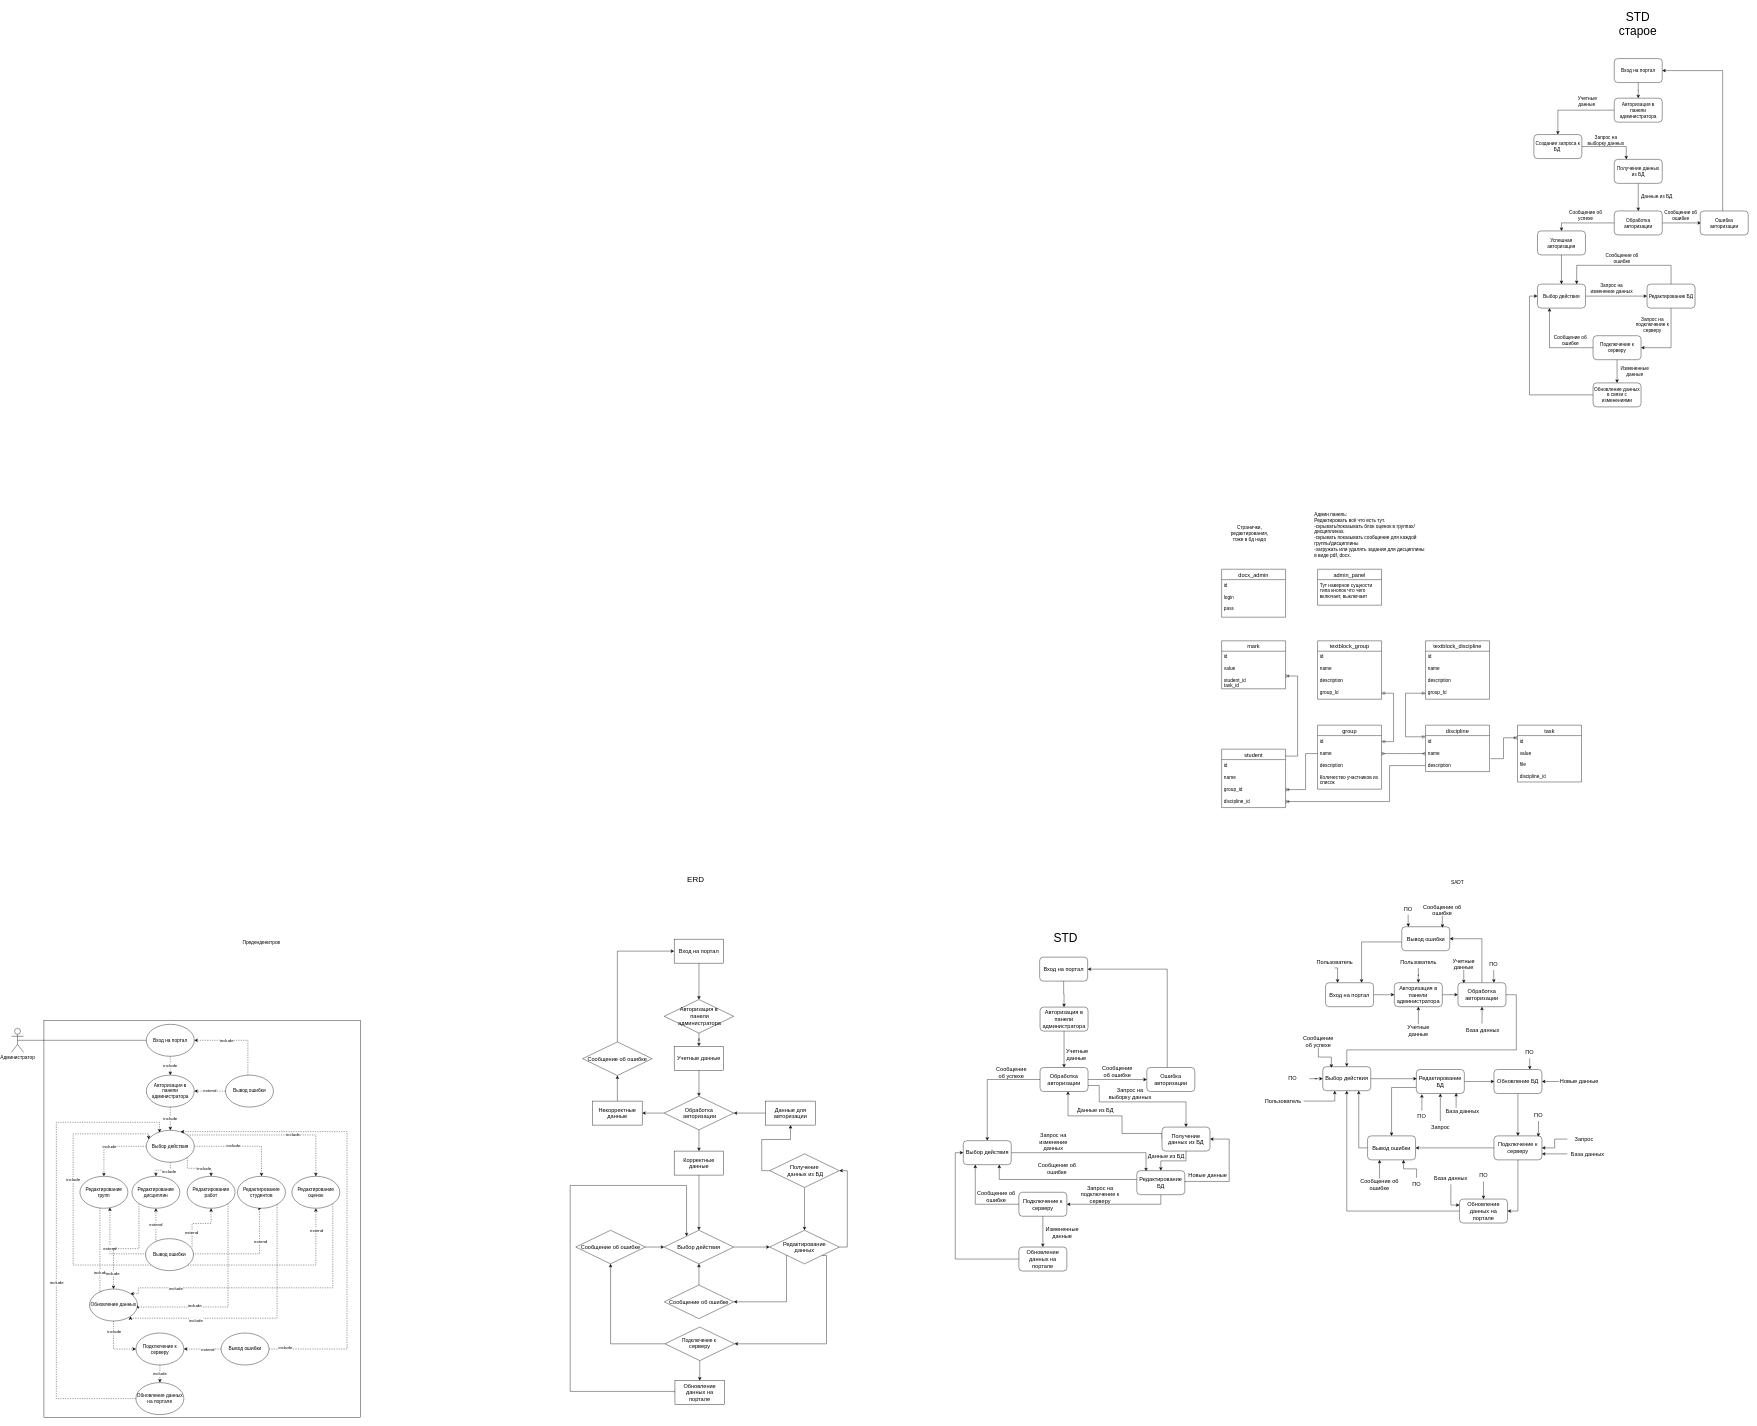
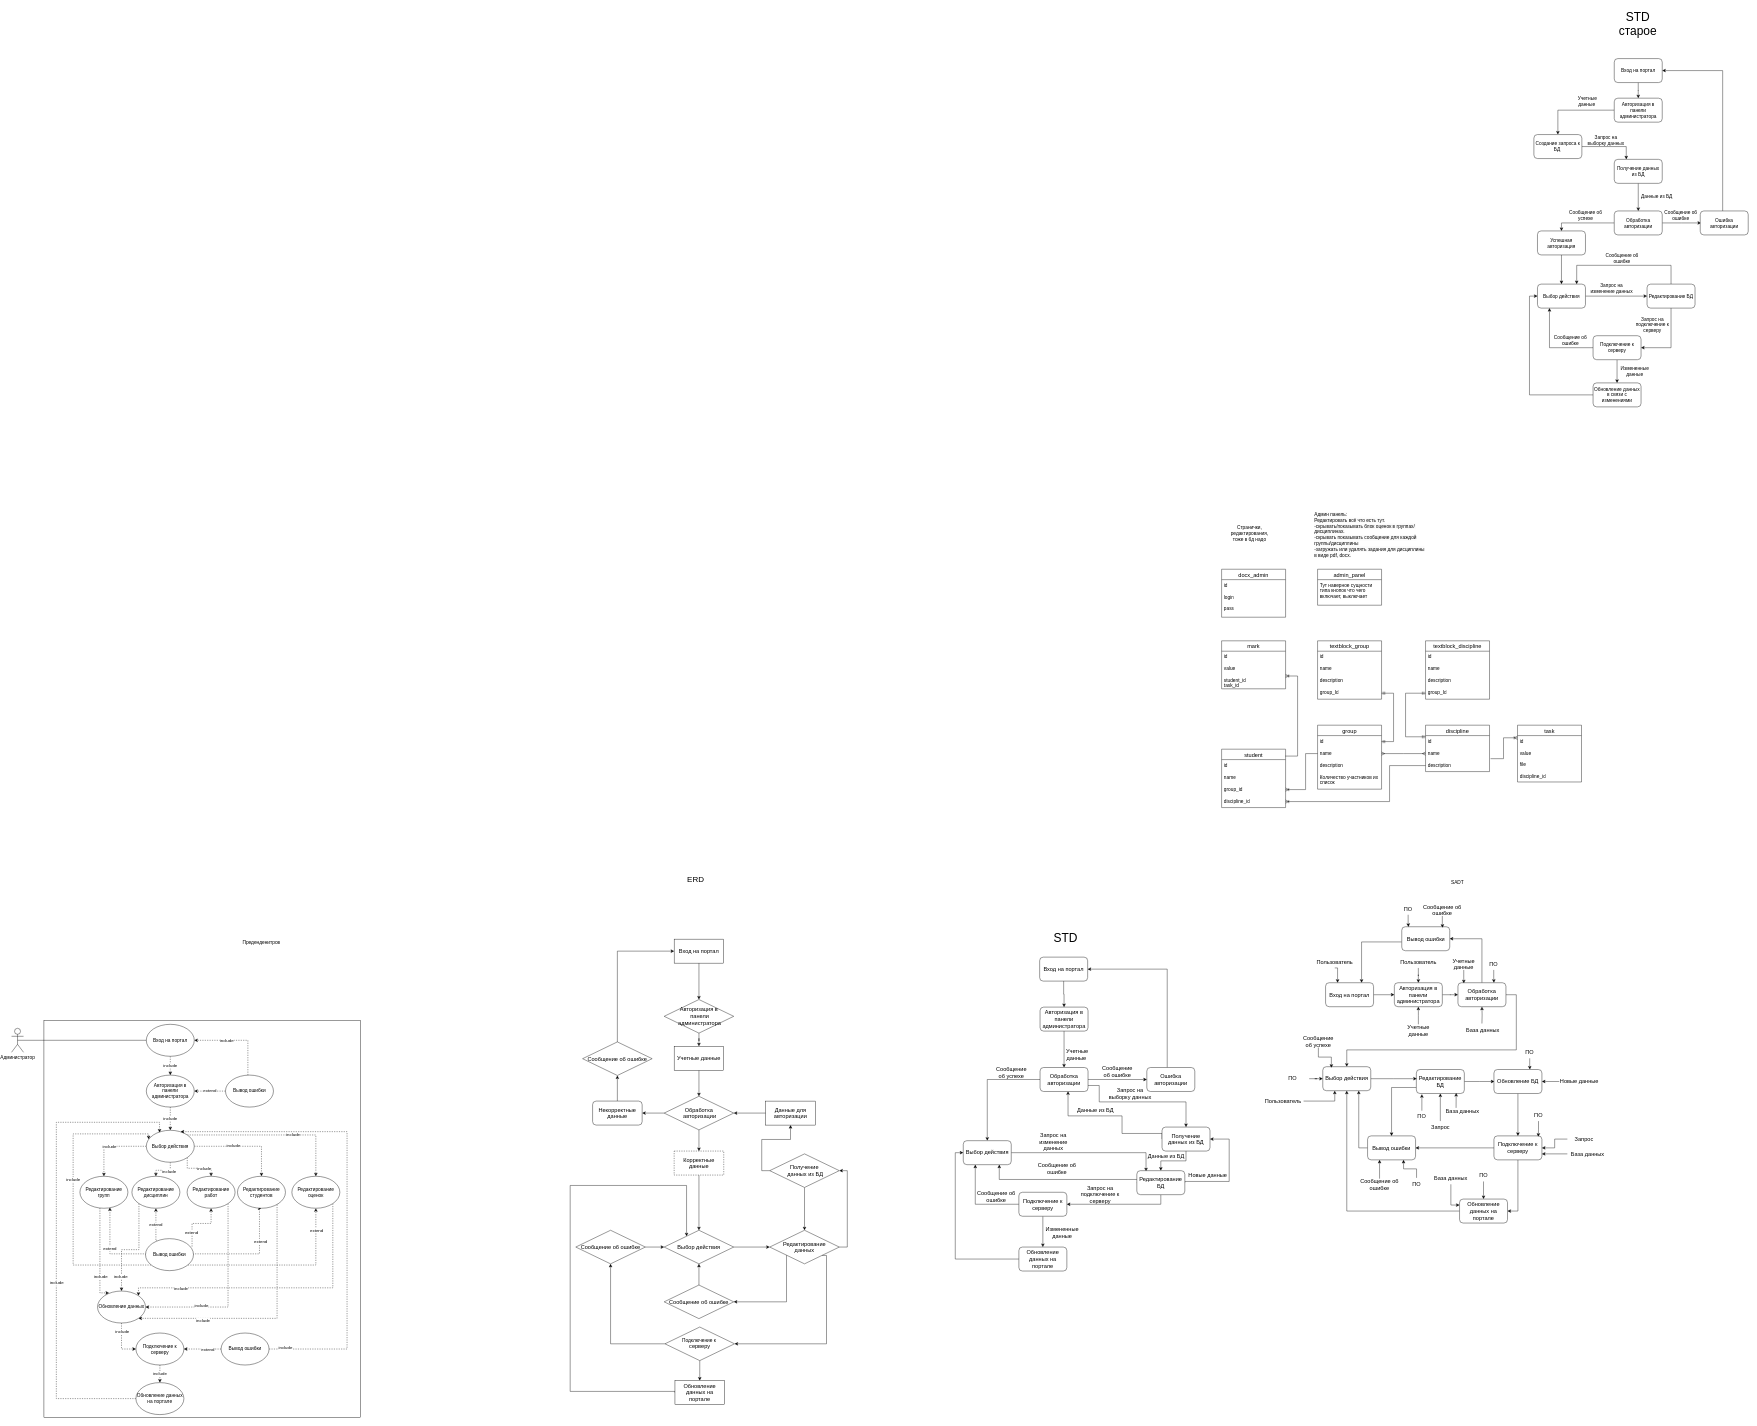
(617, 1113) -> (617, 1113)
(699, 1163) -> (699, 1163)
(113, 1305) -> (121, 1307)
